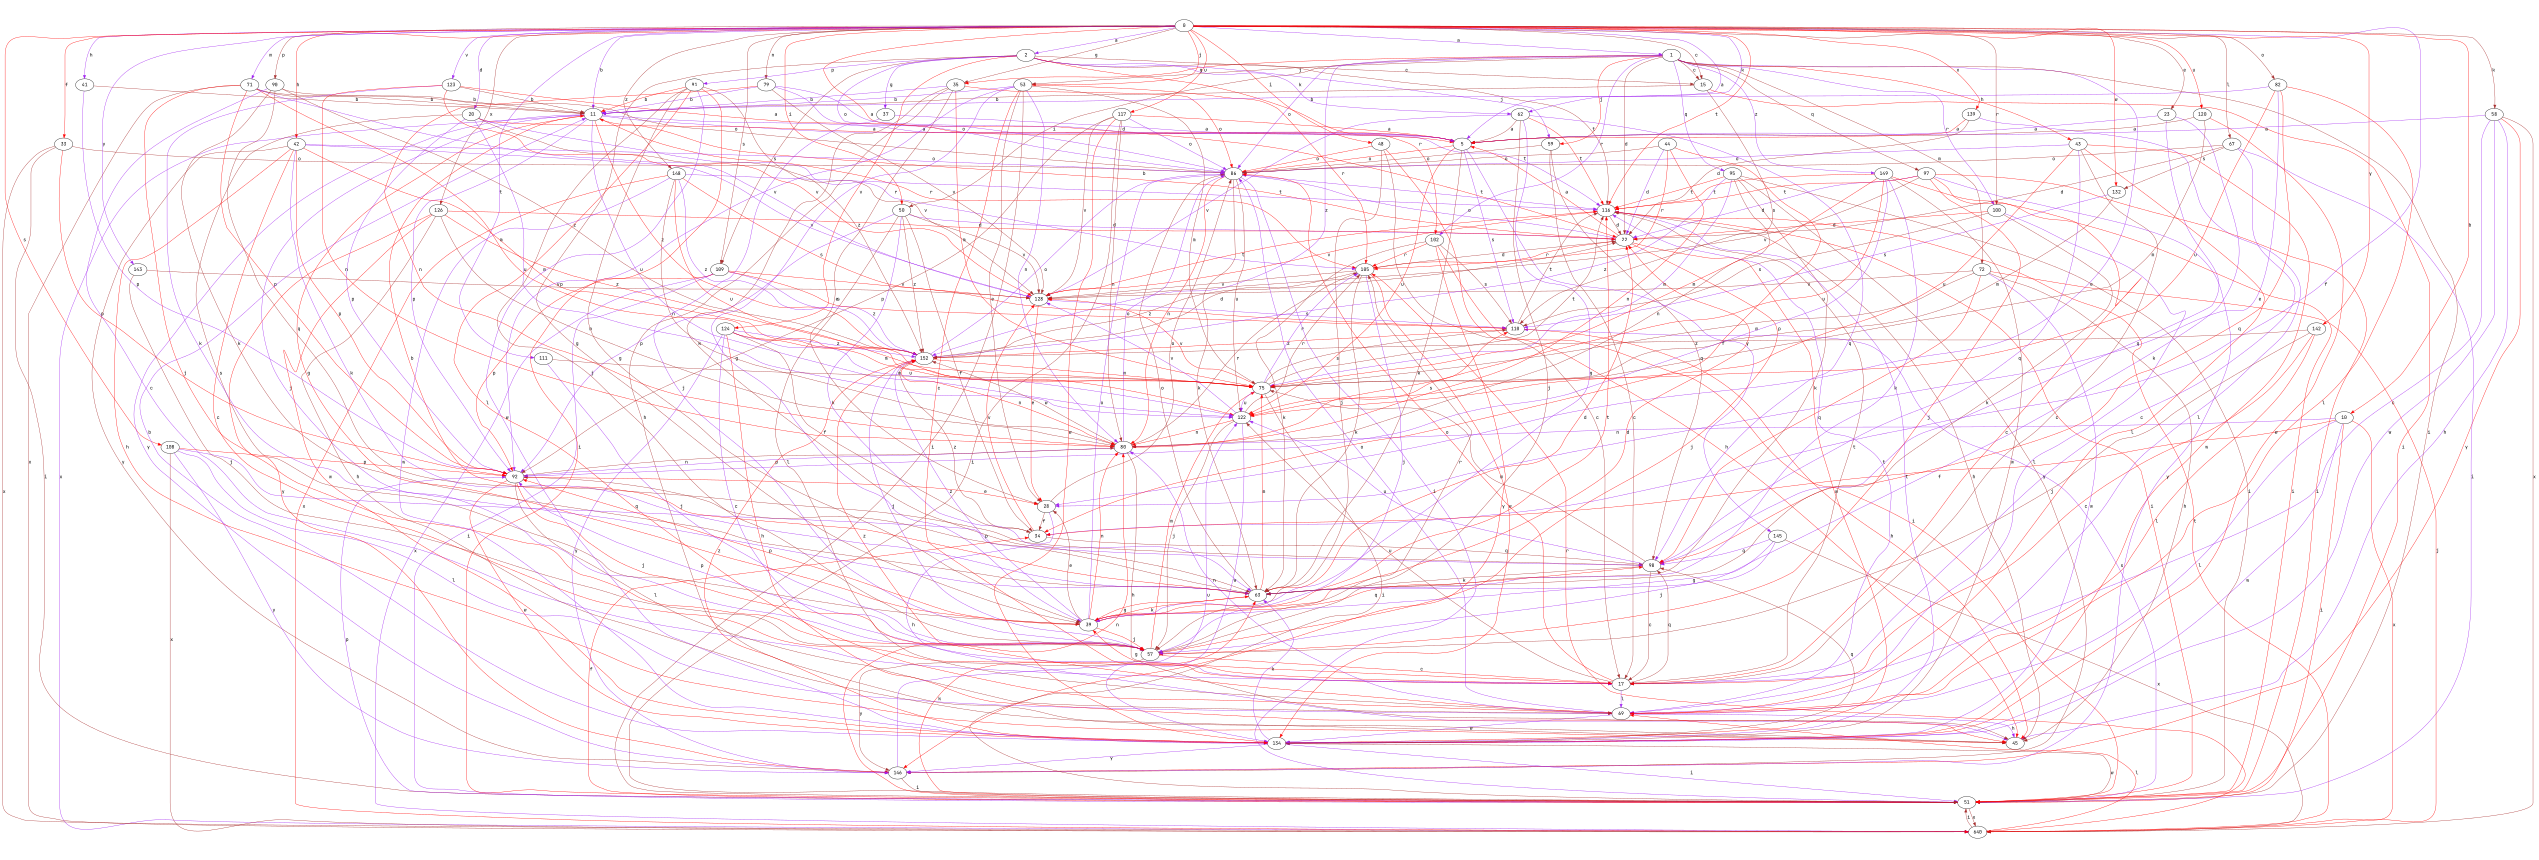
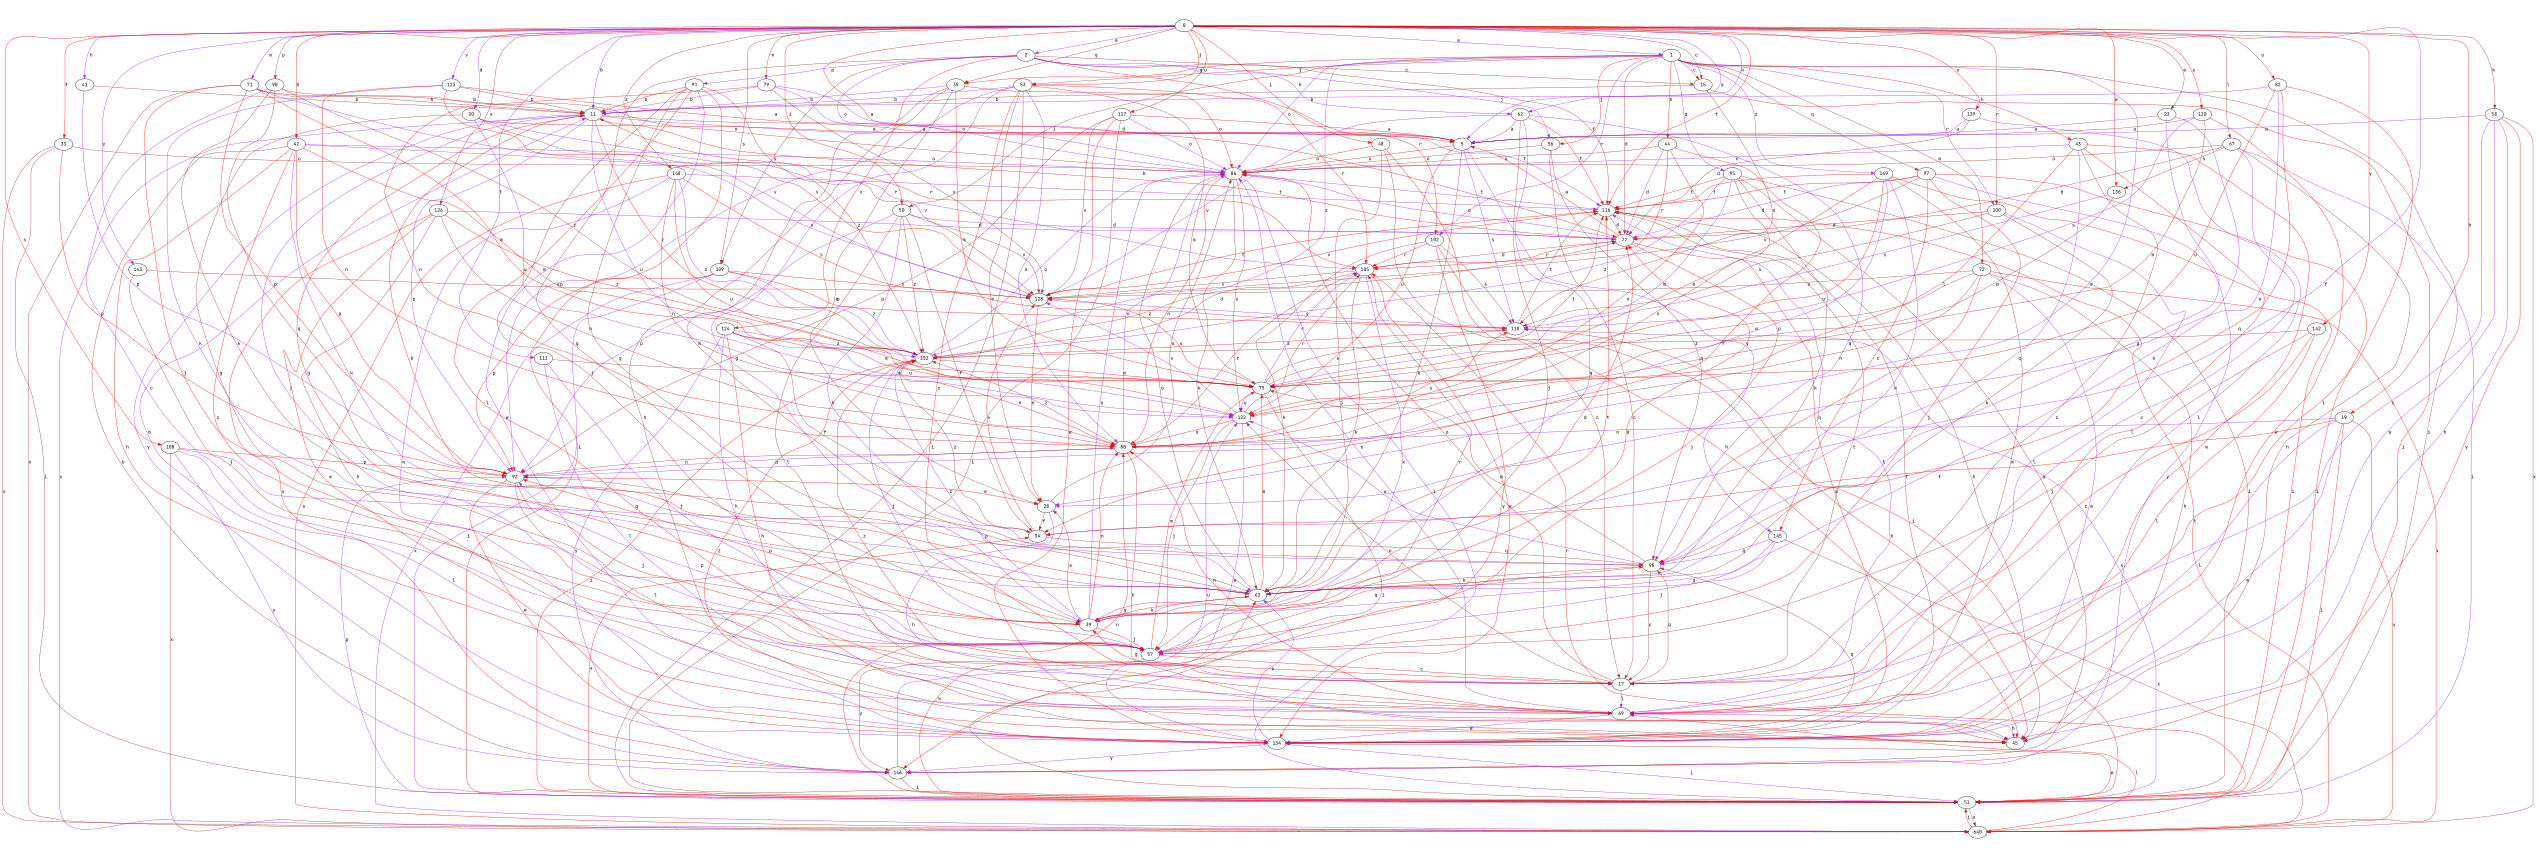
none -> (1669, 100)
(886, 115) -> none
(899, 129) -> (899, 129)
(1722, 137) -> (1722, 137)
(1551, 144) -> (1551, 144)
(2117, 192) -> (2117, 192)
(1030, 229) -> (1030, 229)
(1112, 280) -> (1570, 400)
none -> (1887, 284)
(1944, 285) -> (1944, 285)
(351, 304) -> none
(221, 373) -> (221, 373)
(1046, 403) -> (1046, 403)
(2344, 418) -> (2344, 418)
(2013, 422) -> (1872, 359)
none -> (2289, 439)
(2104, 446) -> (537, 767)
(123, 462) -> (123, 462)
(1404, 462) -> (1404, 462)
(736, 507) -> (736, 507)
(2438, 551) -> (2438, 551)
(1324, 663) -> (1324, 663)
(1916, 675) -> (1916, 675)
none -> (1000, 694)
